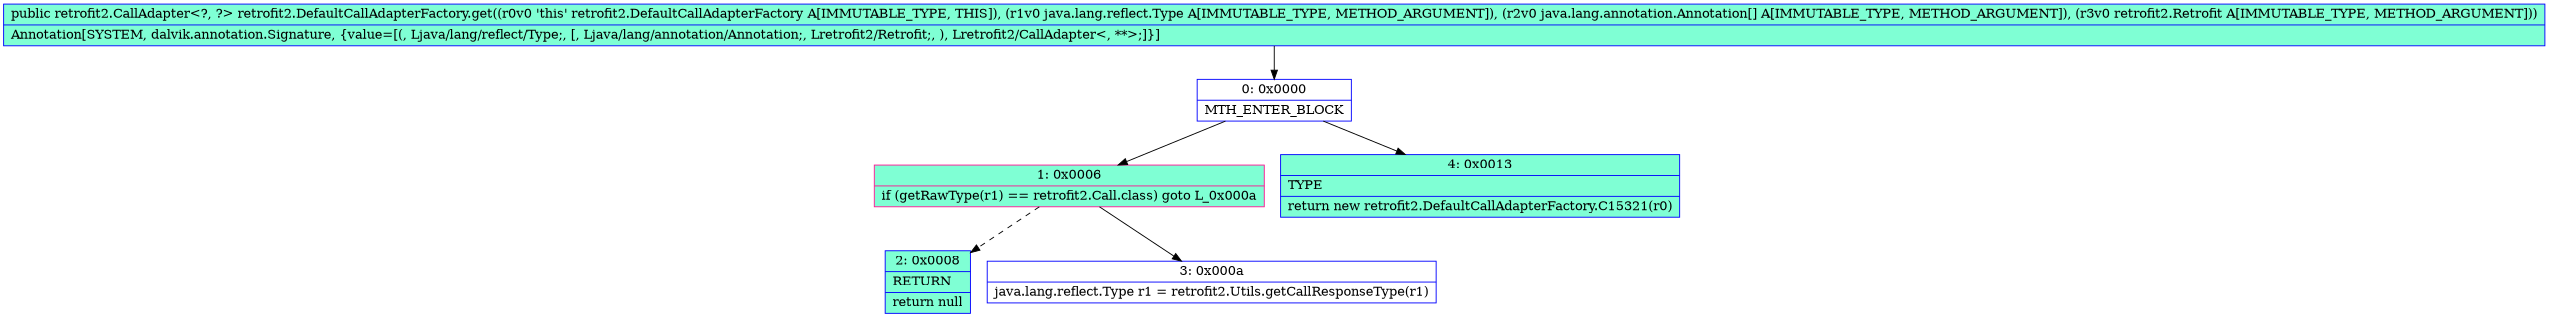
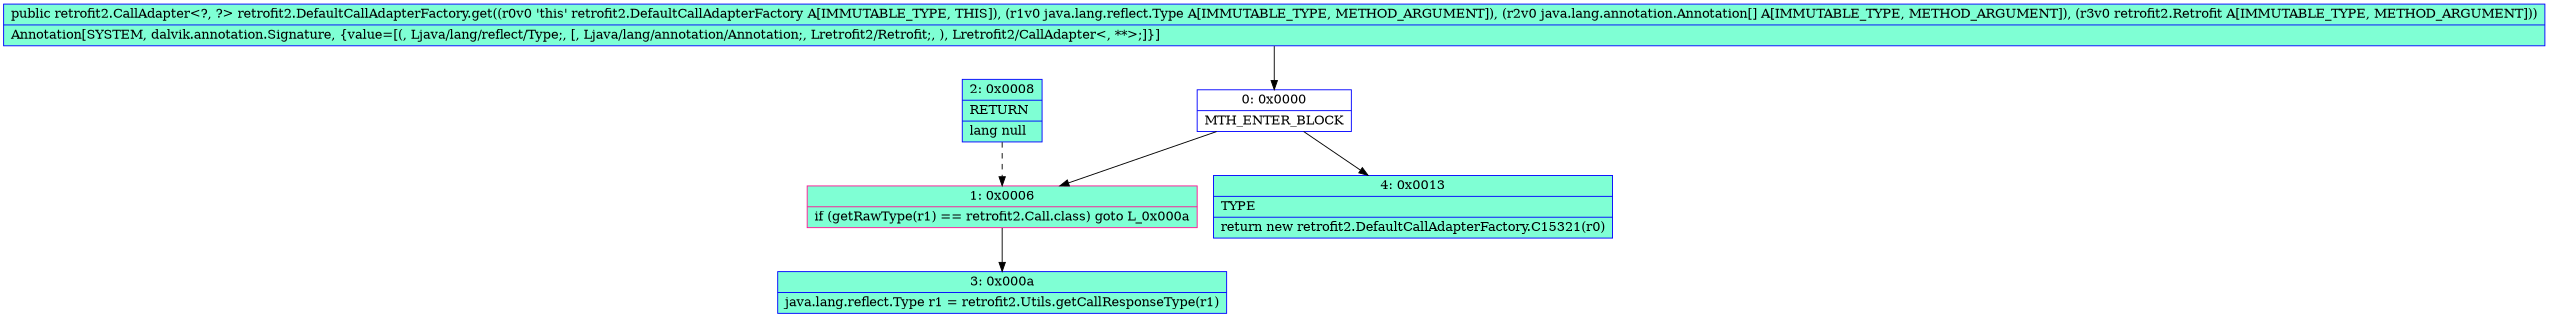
(1009, 227) -> (1002, 159)
(1212, 282) -> (1002, 292)
(928, 302) -> (998, 131)
